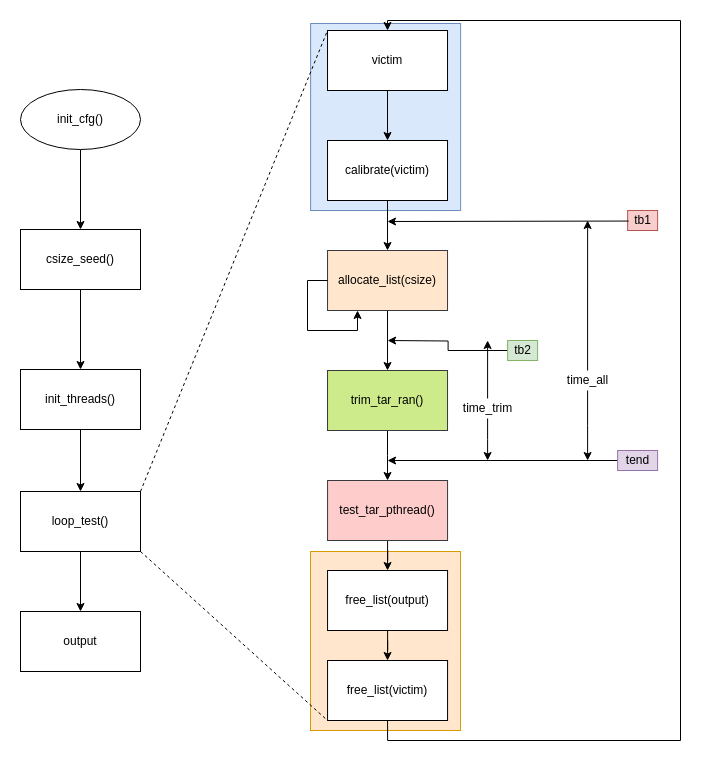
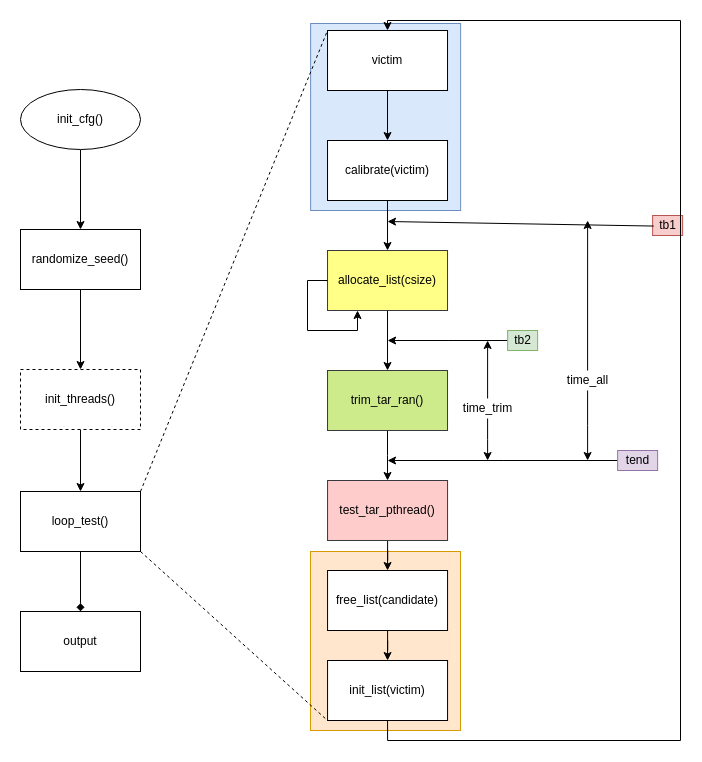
(643, 221) -> (668, 226)
(81, 260) -> (81, 260)
(388, 281) -> (388, 281)
(523, 351) -> (523, 341)
(81, 400) -> (81, 400)
(388, 601) -> (388, 601)
(81, 603) -> (81, 603)
(388, 691) -> (388, 691)
